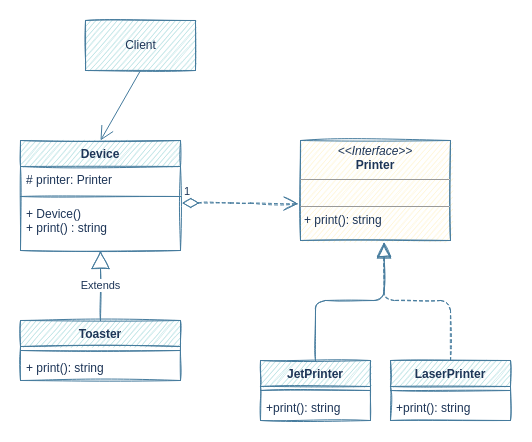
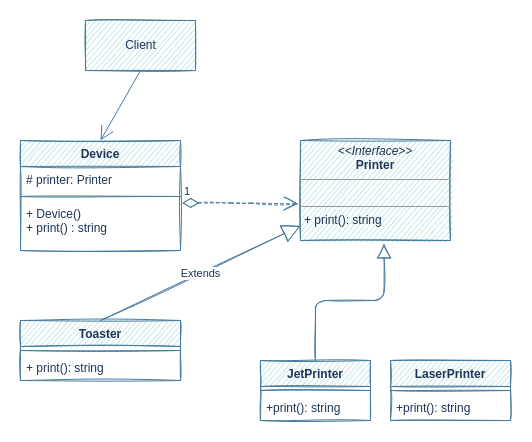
(376, 191) -> (376, 191)
(101, 294) -> (195, 276)
(446, 301) -> none
